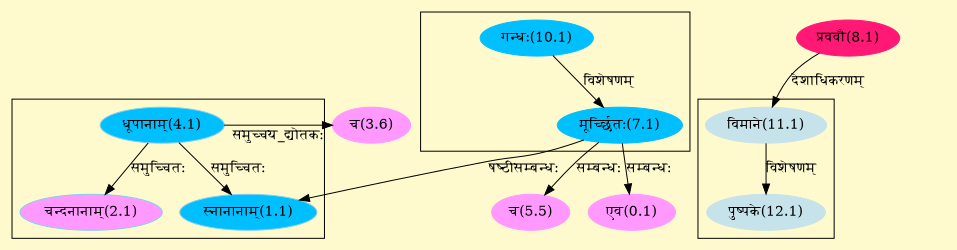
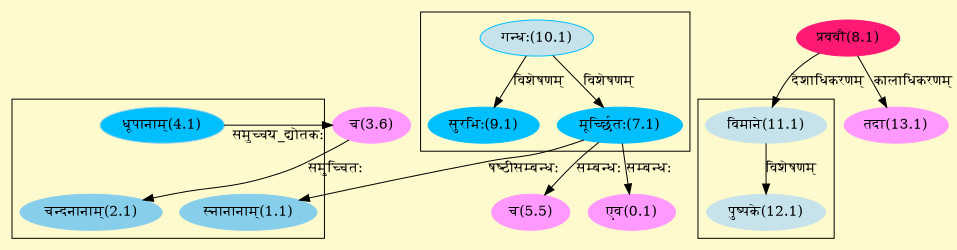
(537, 38) -> (537, 38)
none -> (484, 125)
none -> (896, 125)
(130, 165) -> (255, 181)
(202, 165) -> none
(91, 212) -> (91, 212)
(248, 212) -> (248, 212)
